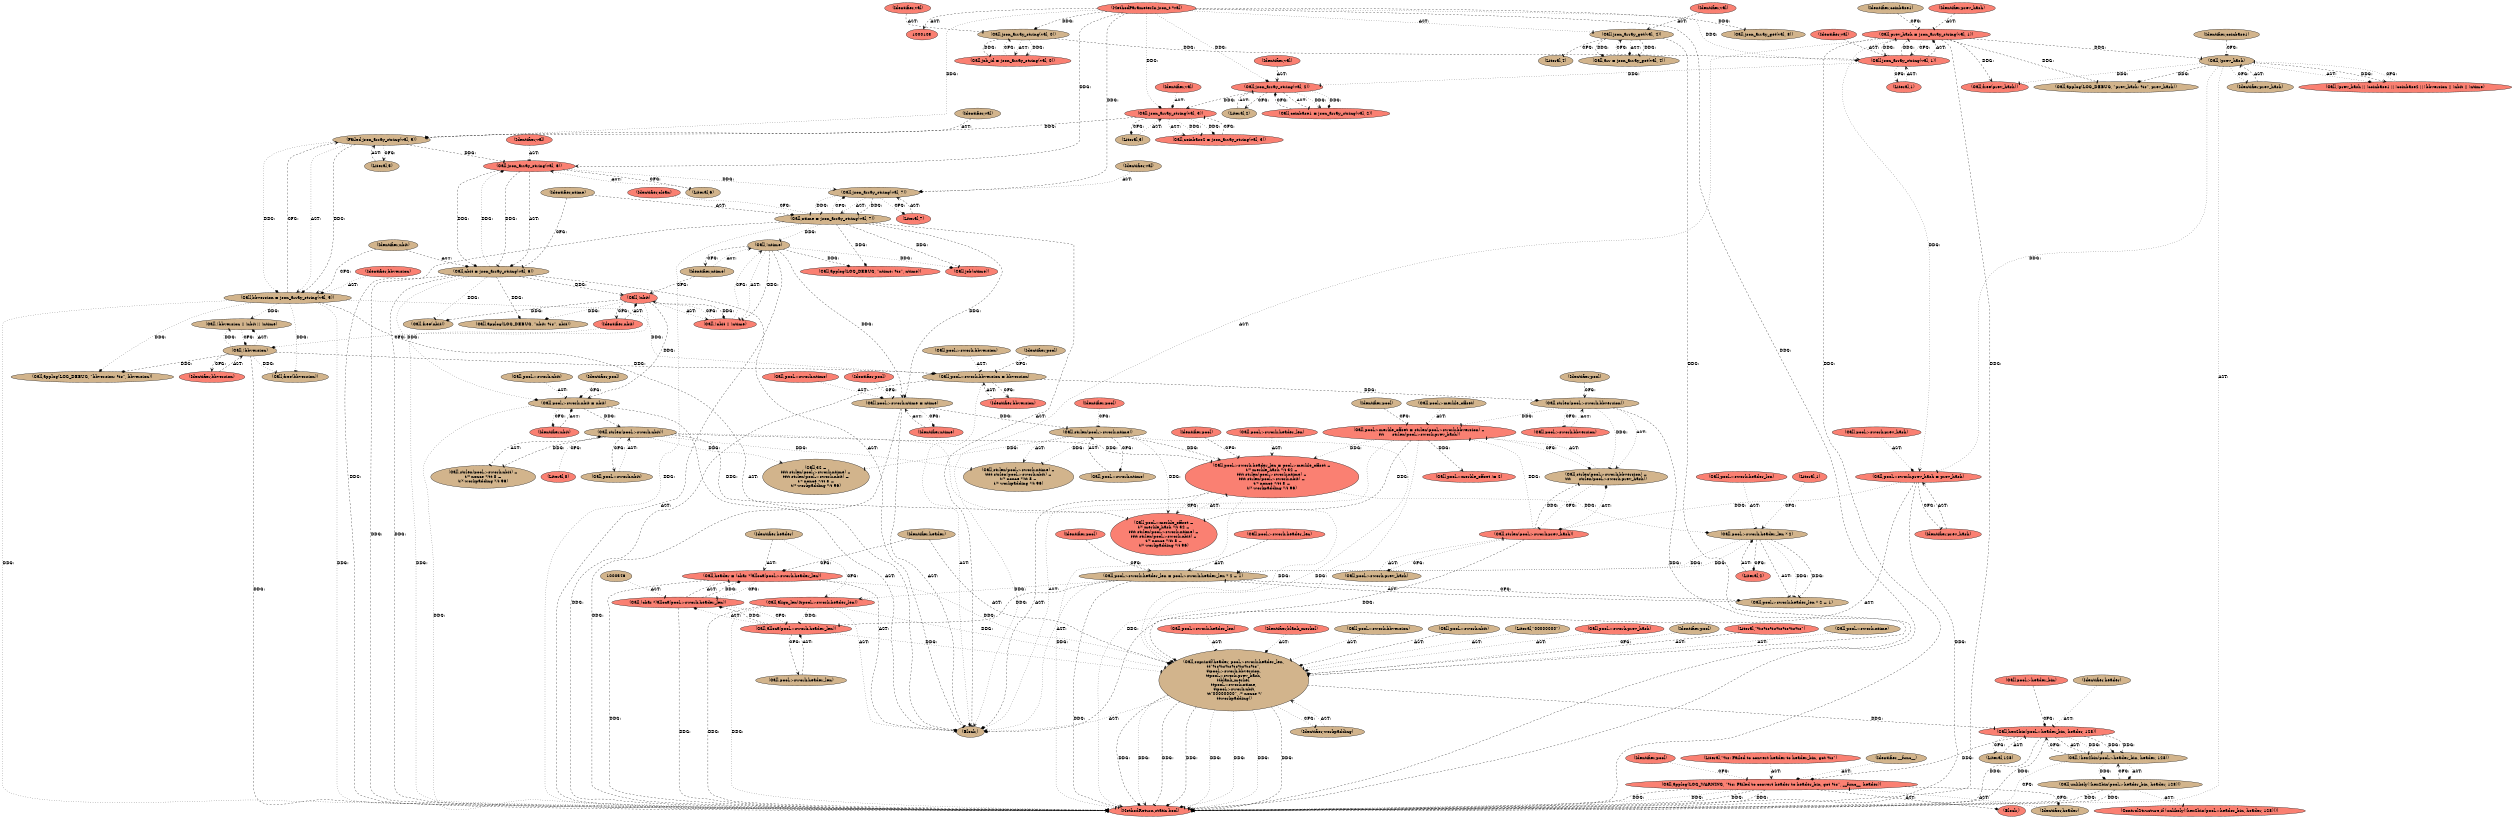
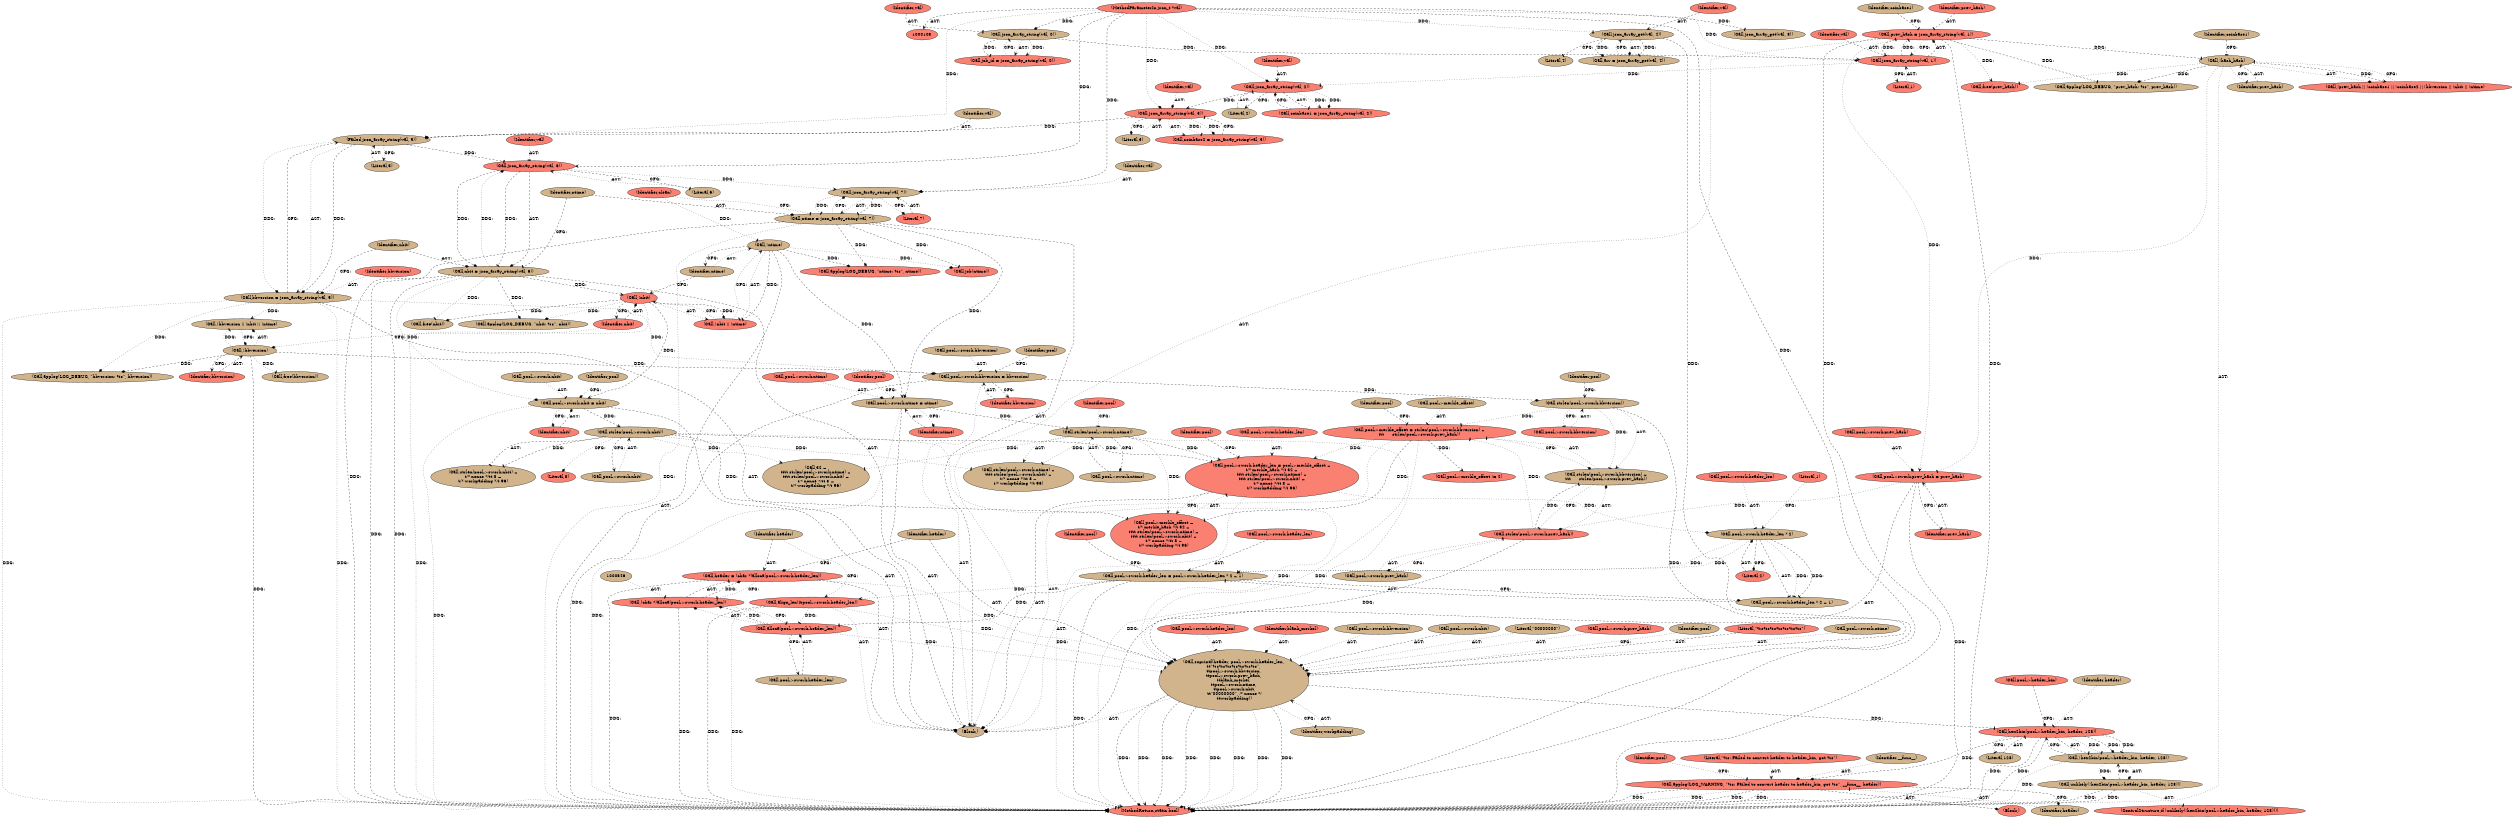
(1425, 21) -> (1425, 21)
(1974, 56) -> (1974, 56)
(2227, 61) -> (2227, 61)
(801, 232) -> (709, 220)
(296, 336) -> none
(570, 446) -> (588, 450)
(592, 745) -> (592, 745)
(2028, 785) -> (2028, 785)
